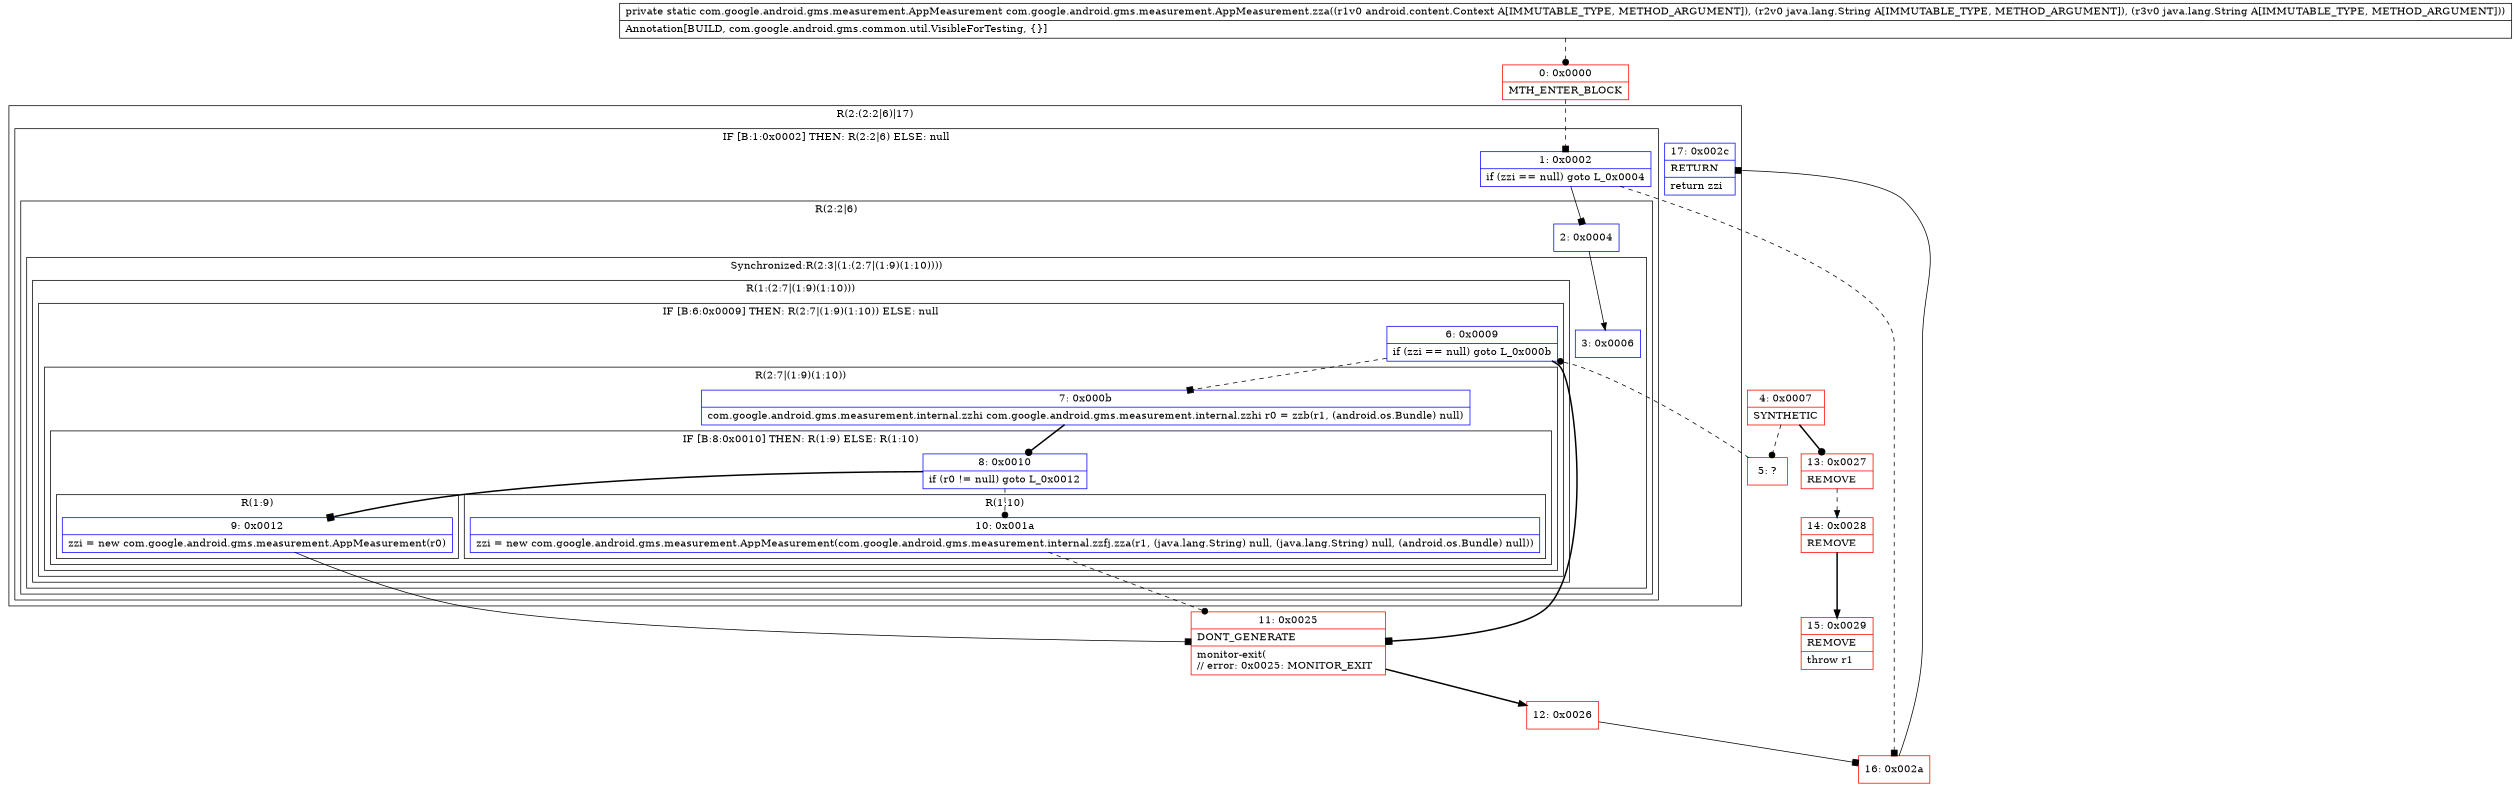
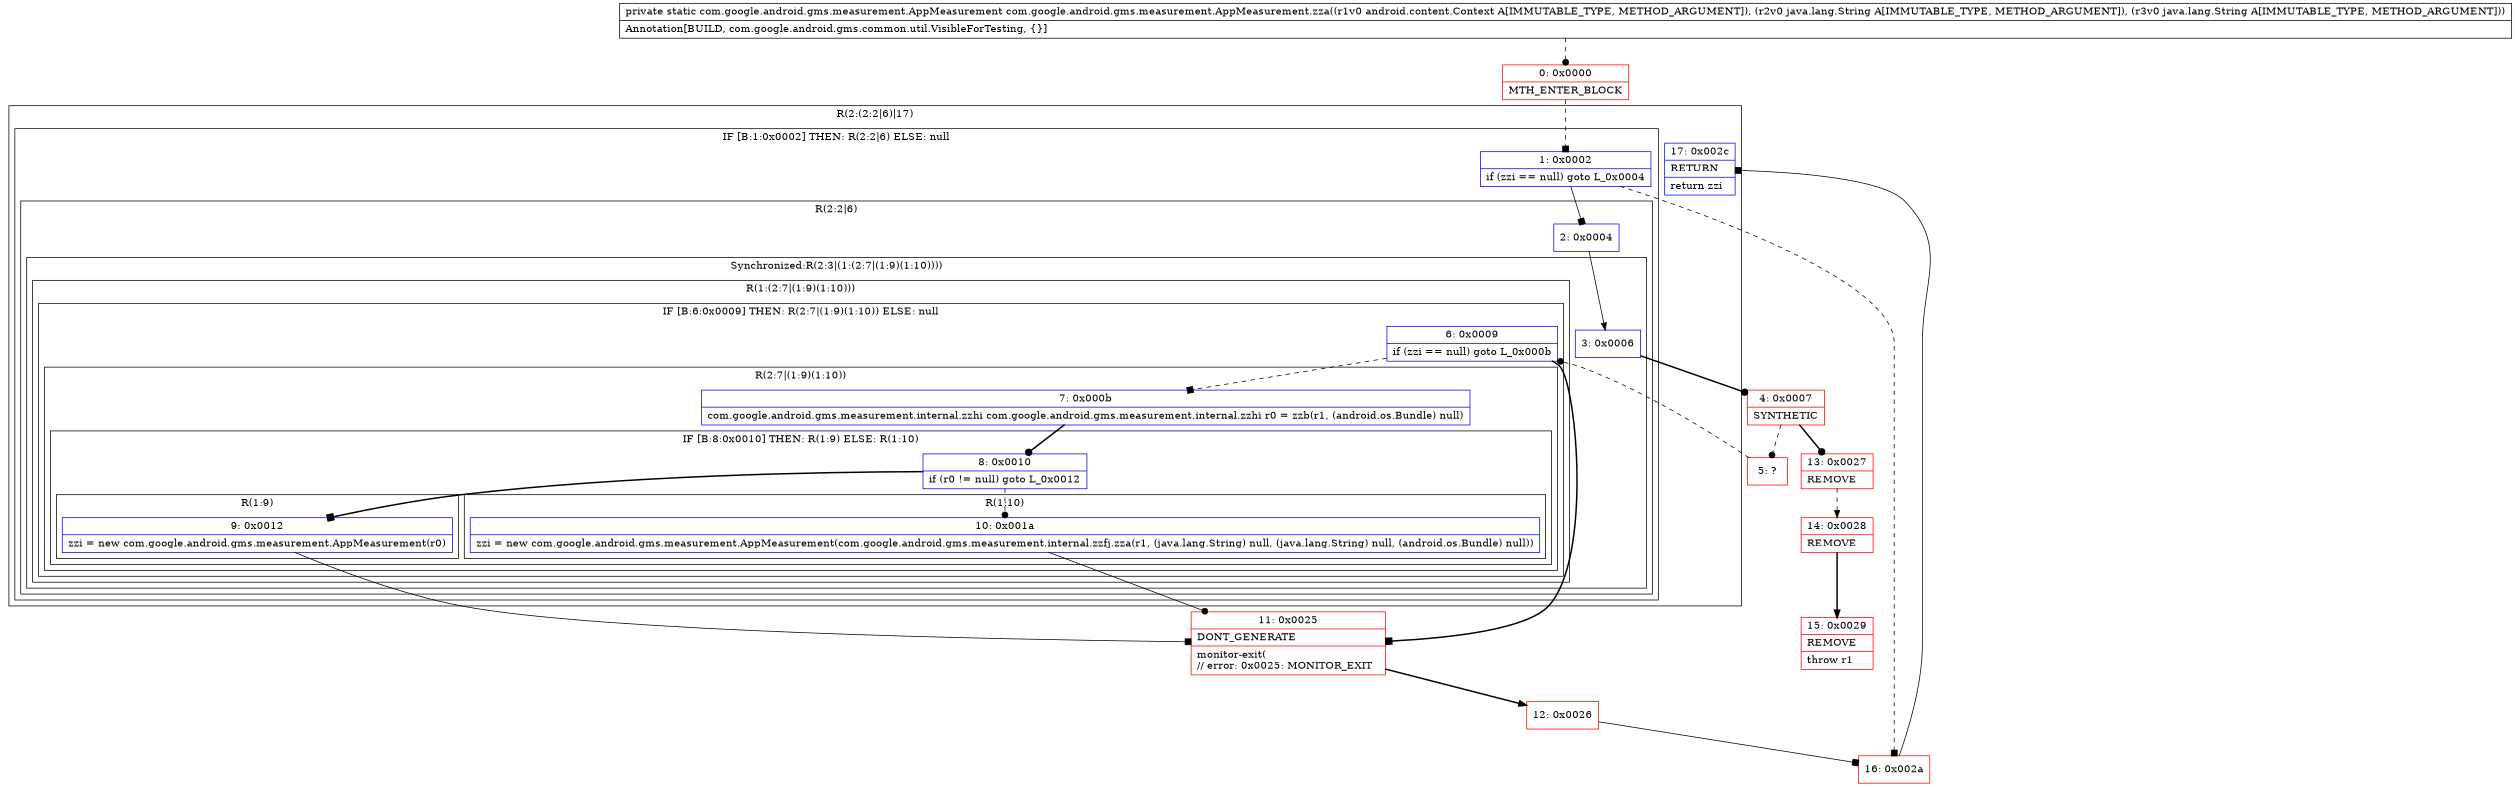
none -> (1691, 373)
(1125, 581) -> (1125, 581)
